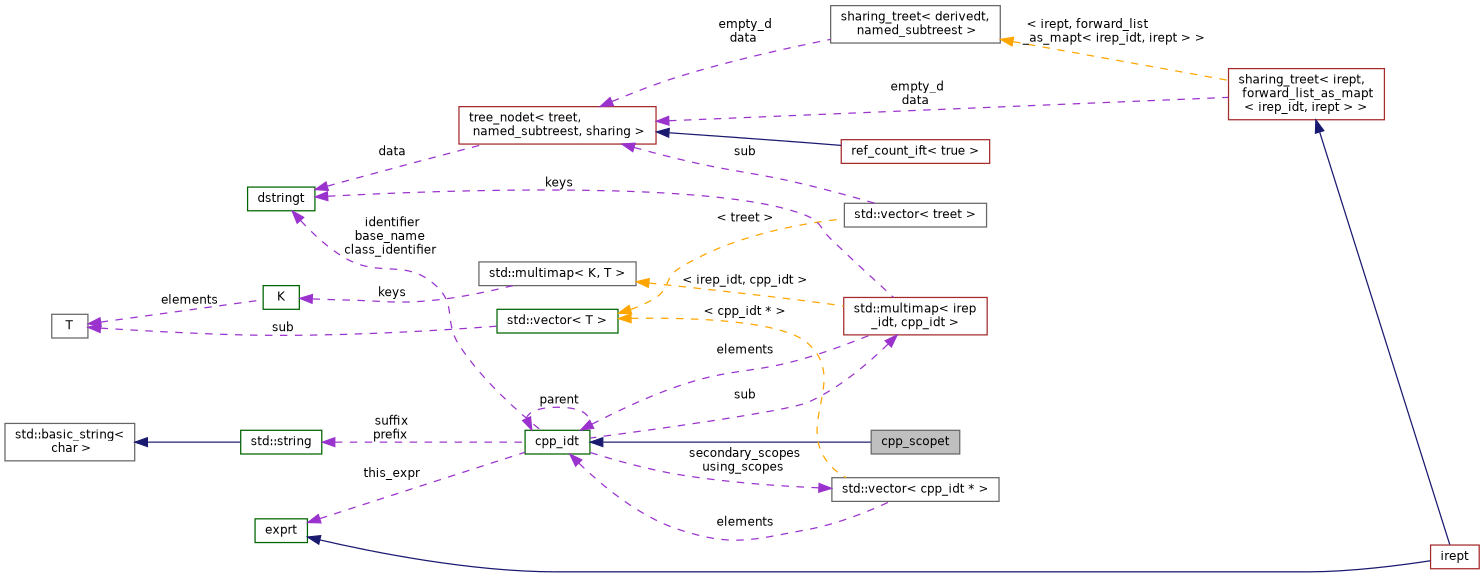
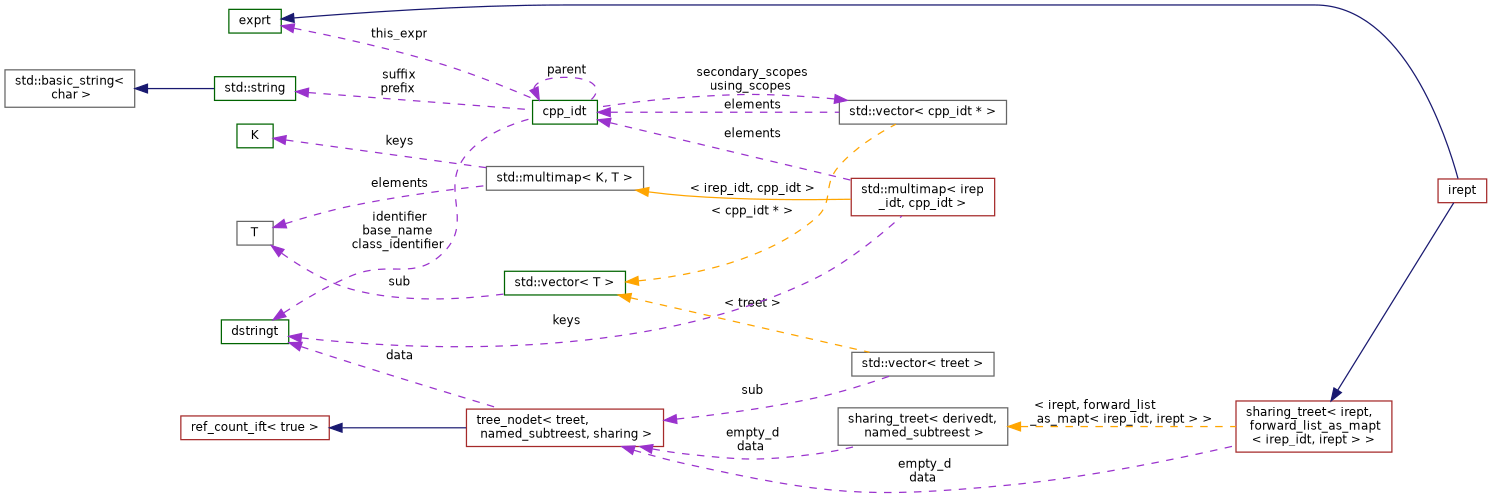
(755, 139) -> (404, 428)
(746, 294) -> (750, 199)
(182, 311) -> (385, 200)
(749, 415) -> none
(915, 442) -> none
